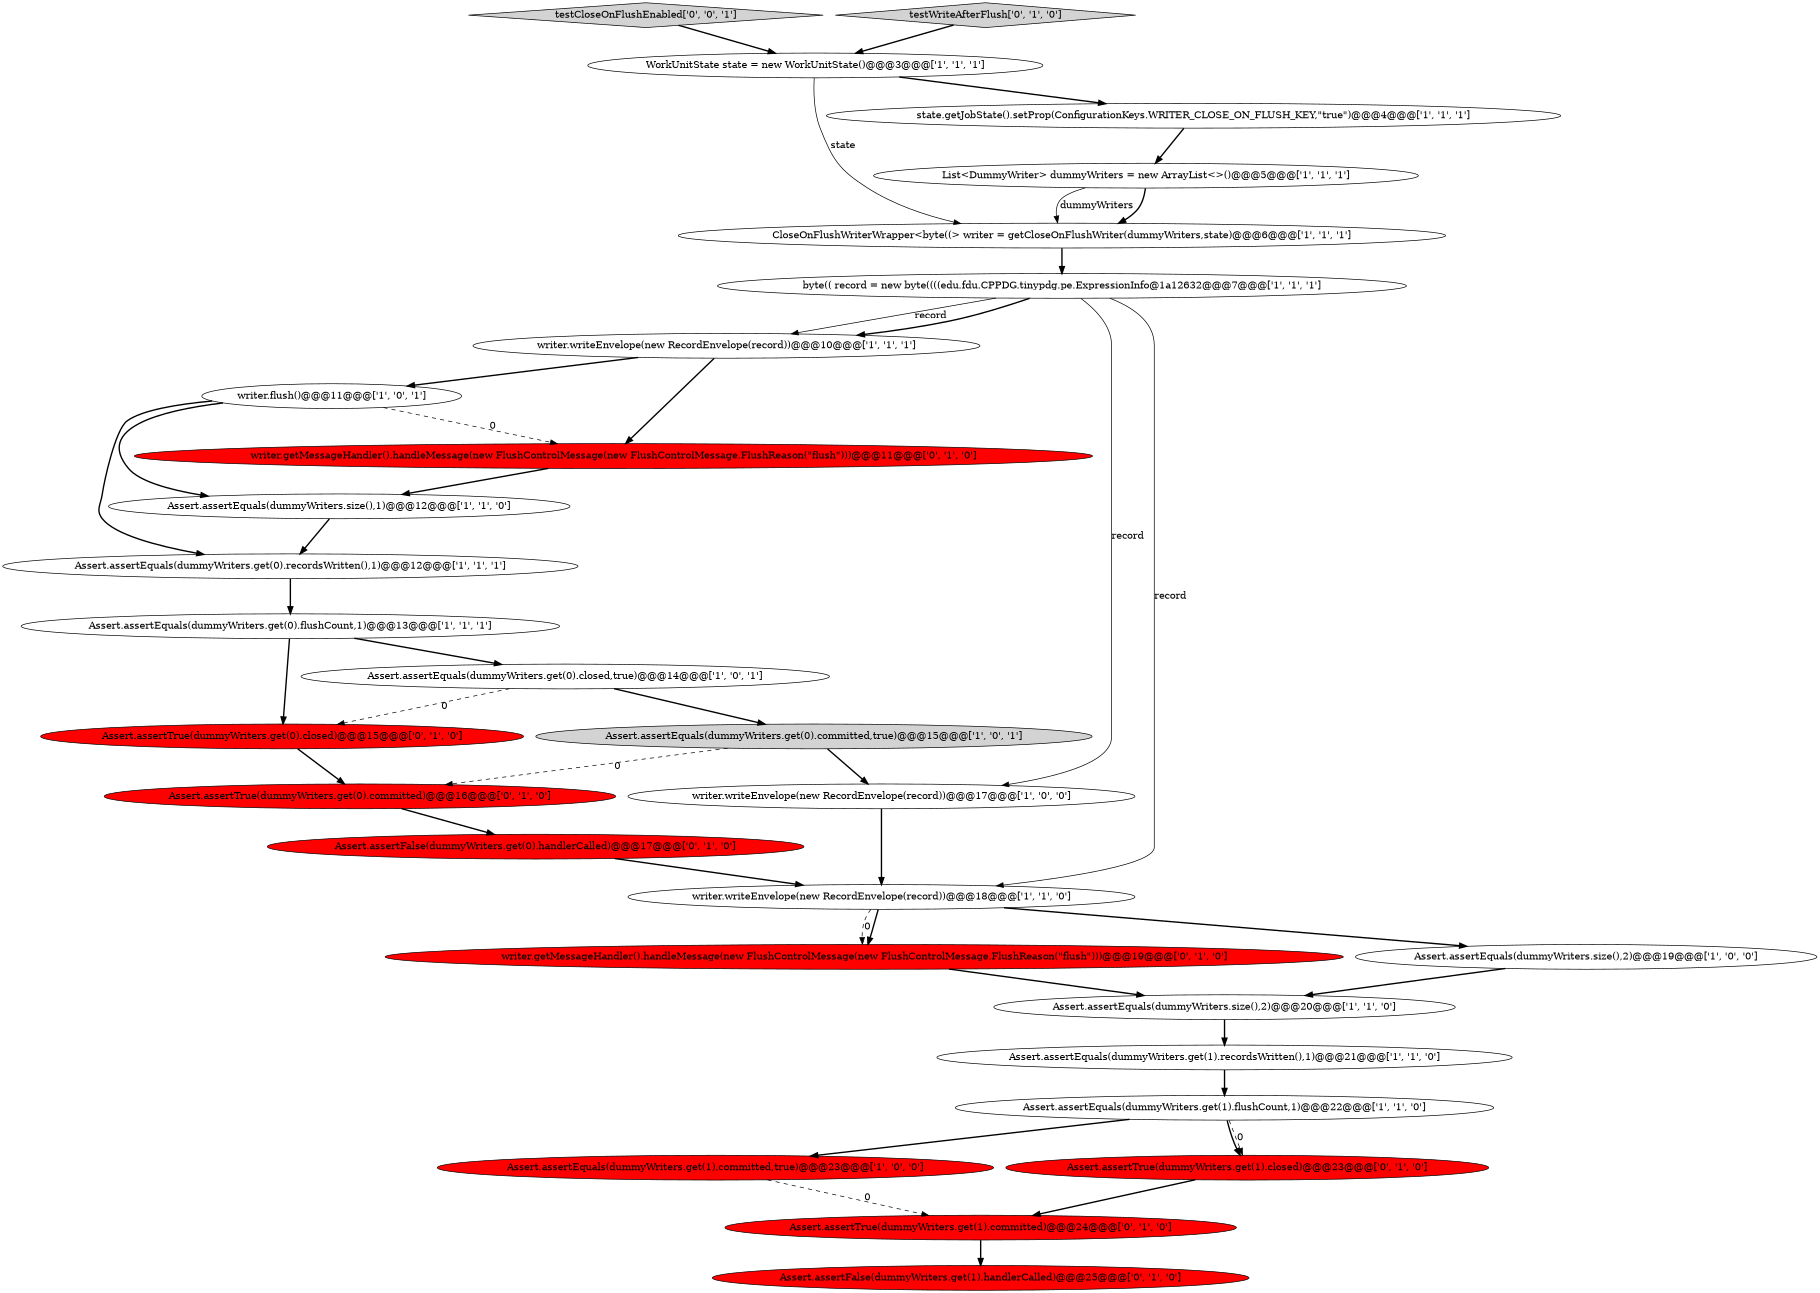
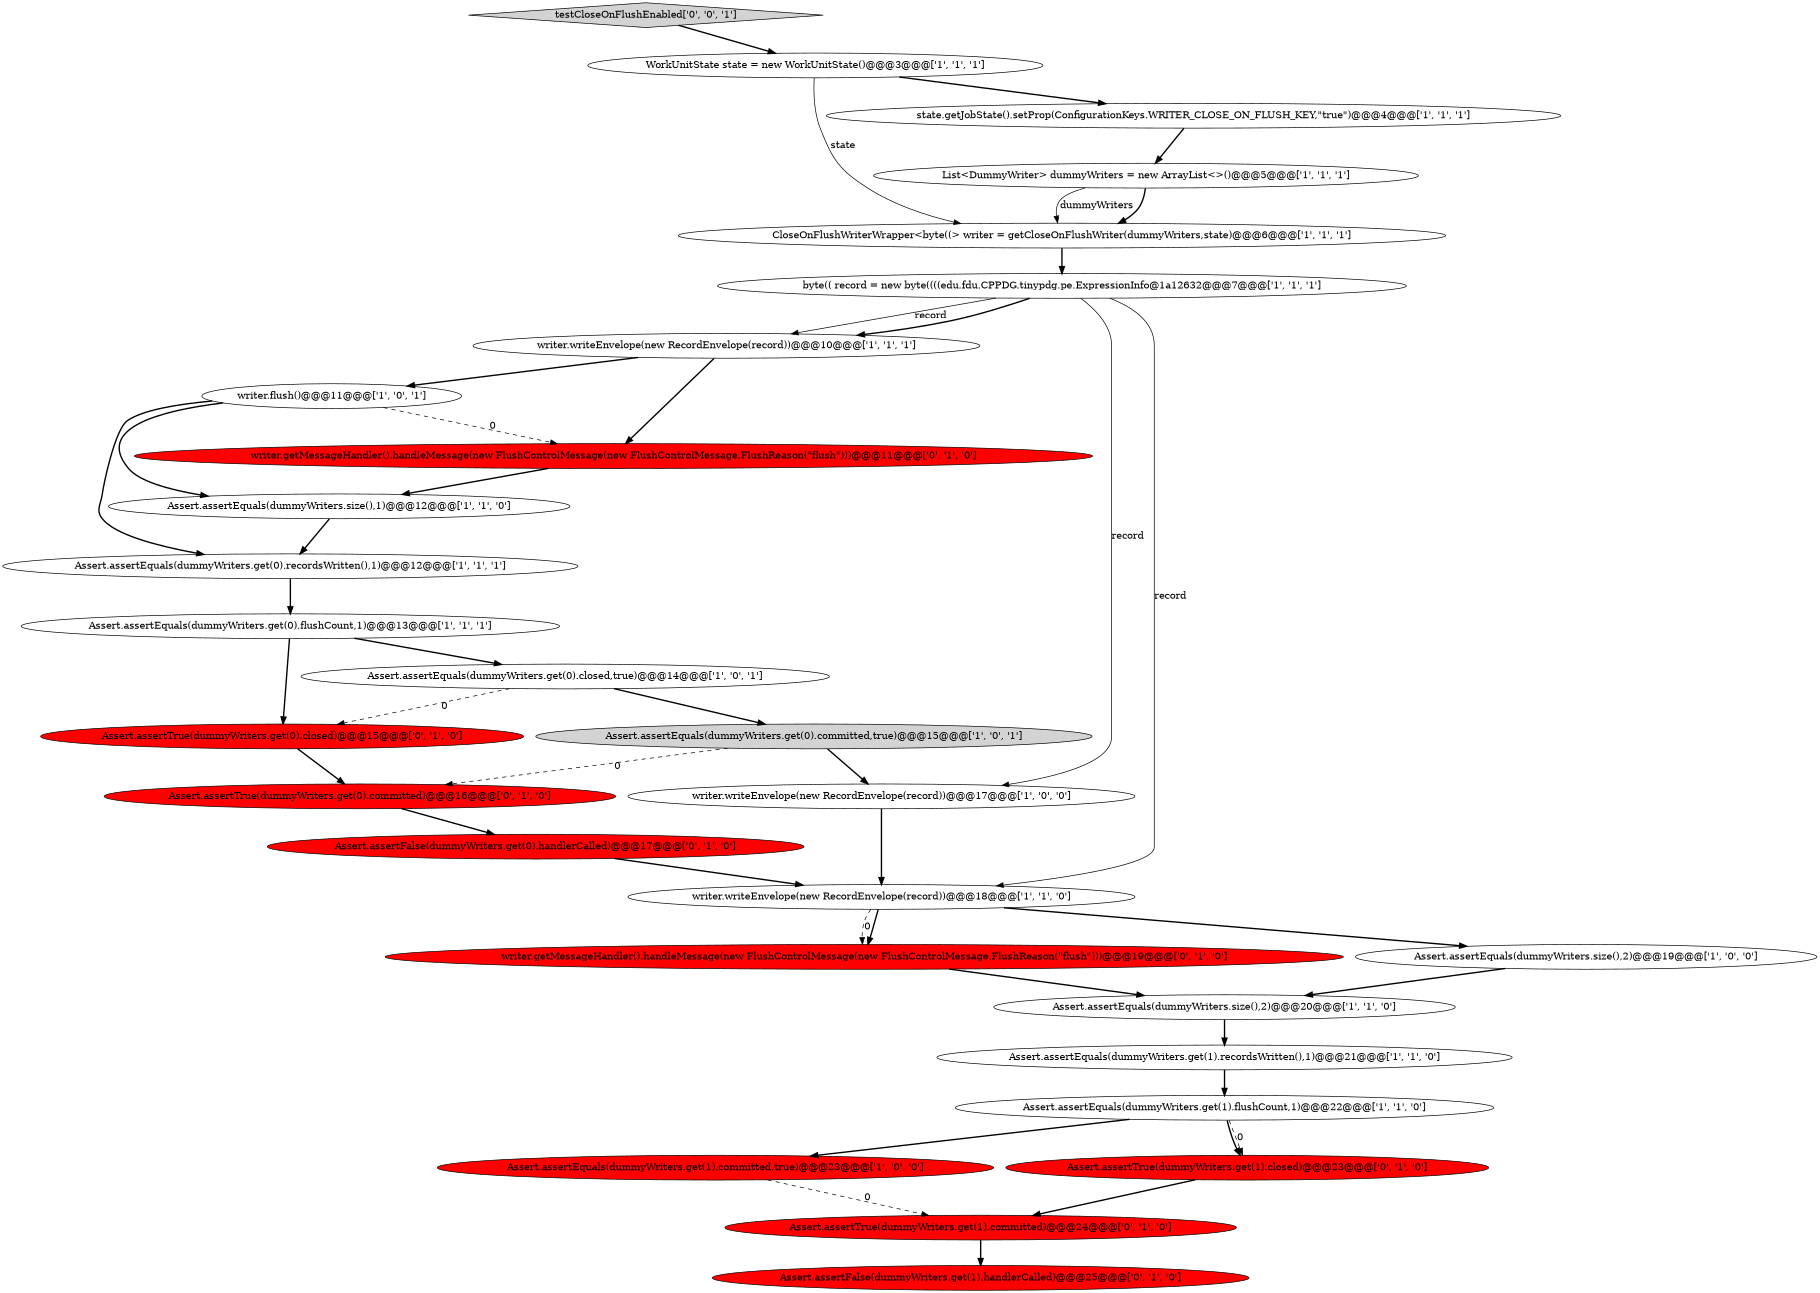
(985, 15) -> none
